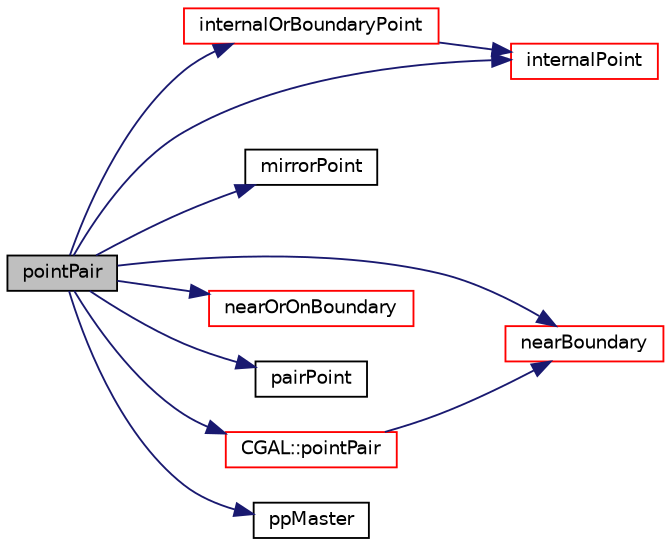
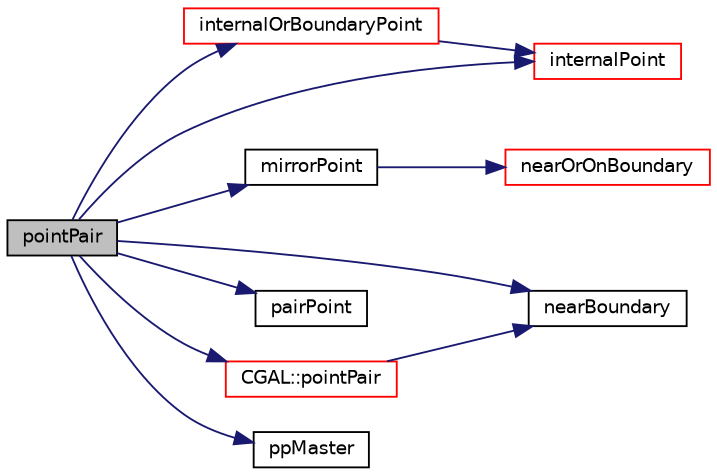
(154, 286) -> (432, 167)
(584, 344) -> (608, 308)
